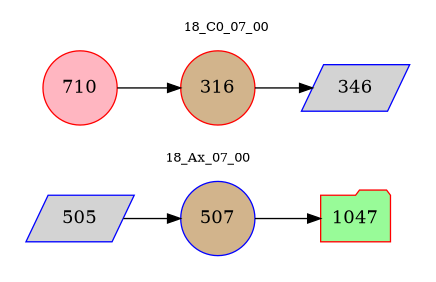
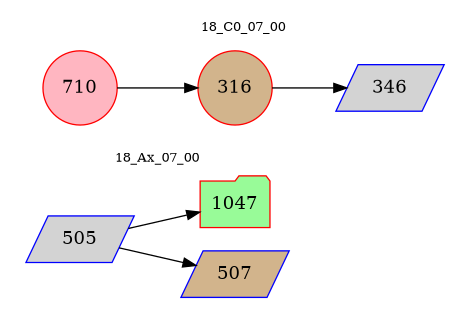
(218, 219) -> (235, 274)
(281, 219) -> (158, 222)
